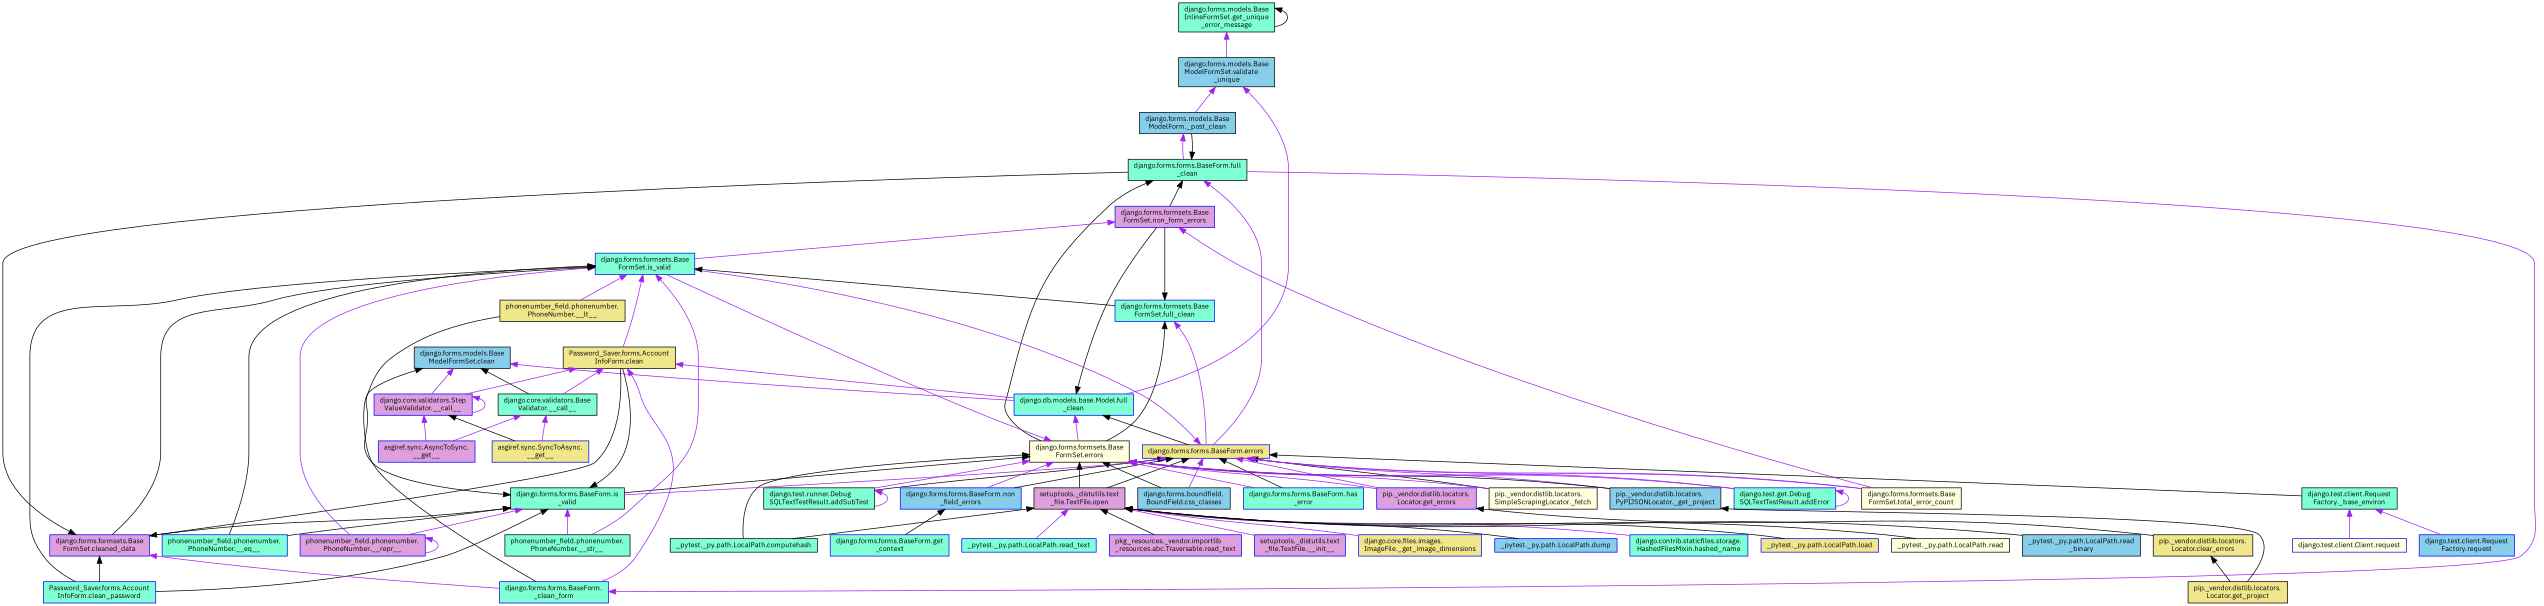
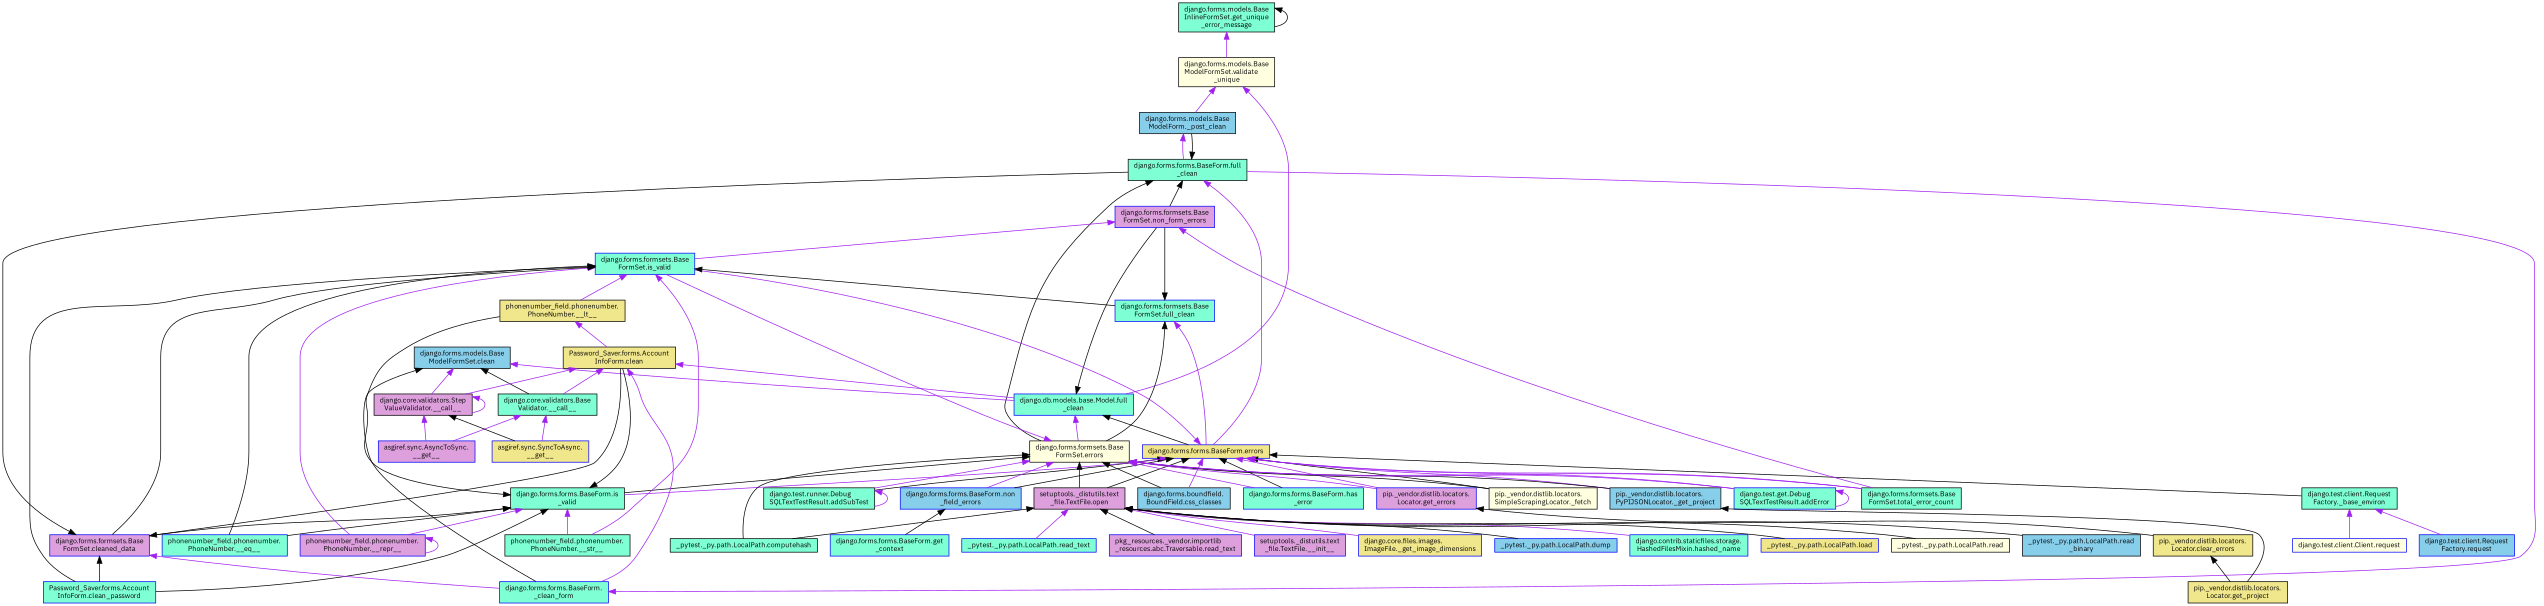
(1227, 72) -> (1227, 72)
(633, 315) -> (594, 336)
(423, 405) -> (423, 405)
(1313, 475) -> (1313, 475)
(1911, 498) -> (1911, 498)
